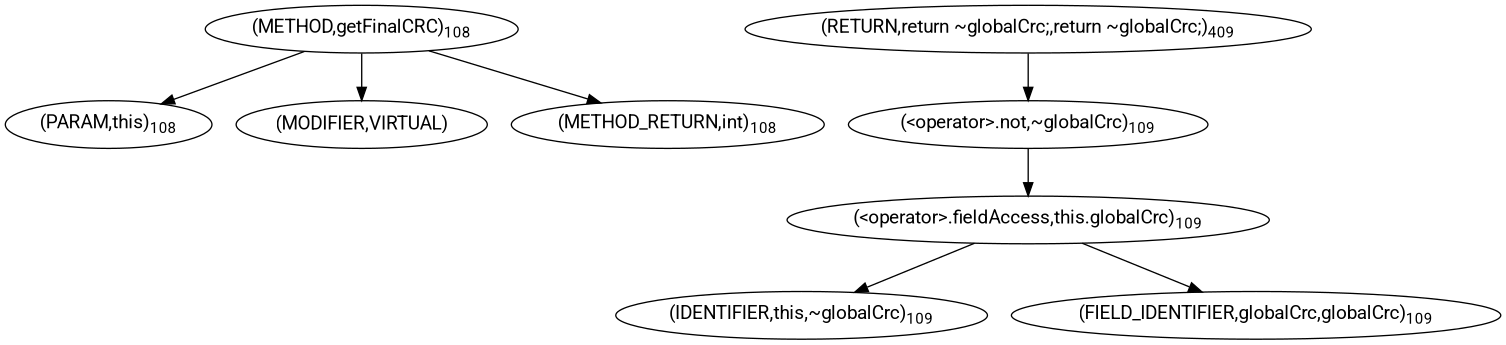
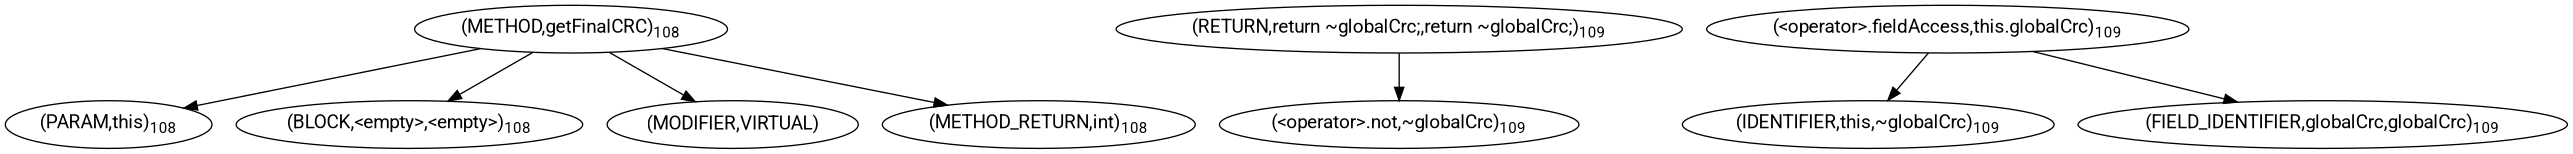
(1222, 27) -> (1593, 27)
none -> (409, 125)
(1028, 166) -> none
